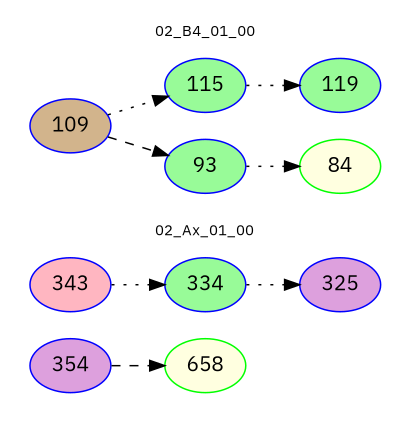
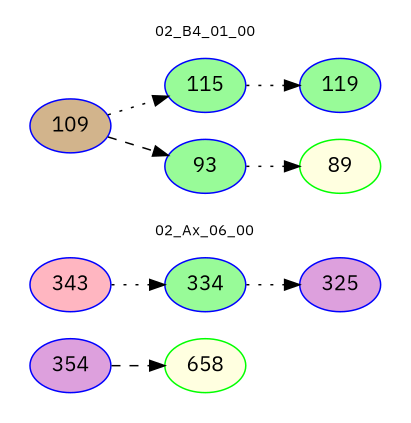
(340, 166) -> (340, 166)
(205, 232) -> (205, 232)
